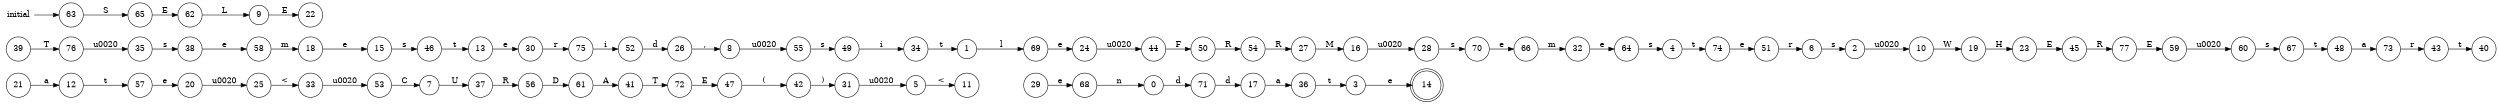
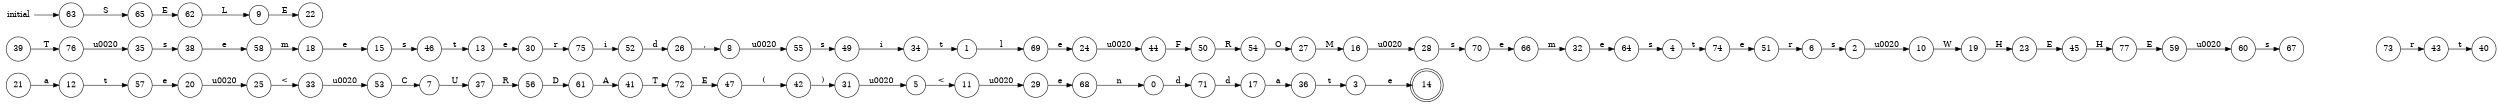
(1278, 45) -> (1278, 45)
(2099, 45) -> (2099, 45)
(2339, 49) -> none
none -> (999, 85)
